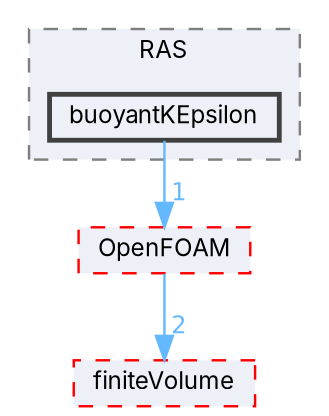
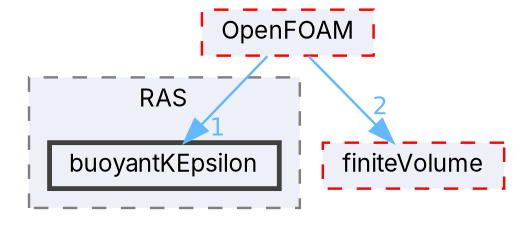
(164, 175) -> (233, 92)
